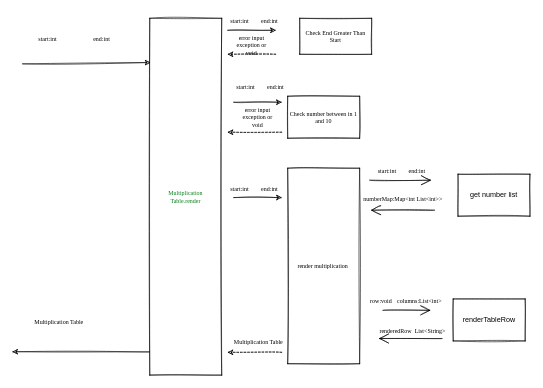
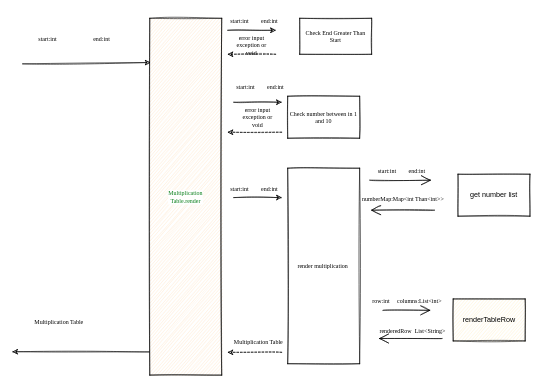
(186, 197) -> (186, 197)
(403, 199) -> (403, 199)
(381, 301) -> (381, 301)
(489, 320) -> (489, 320)
